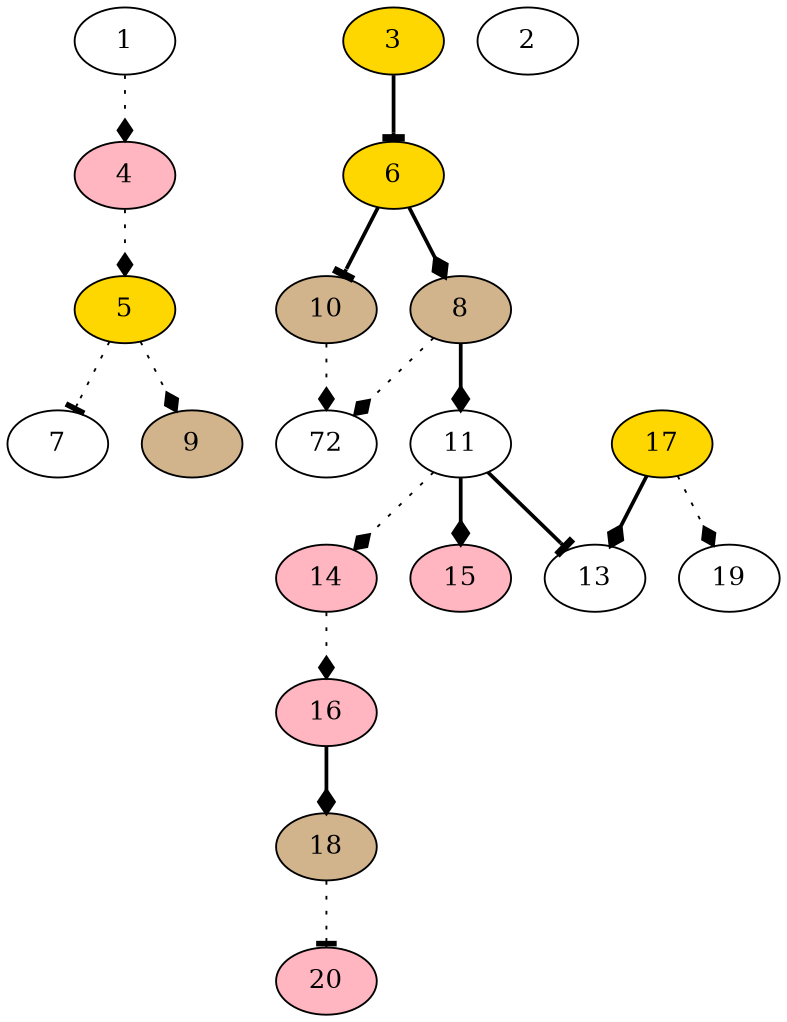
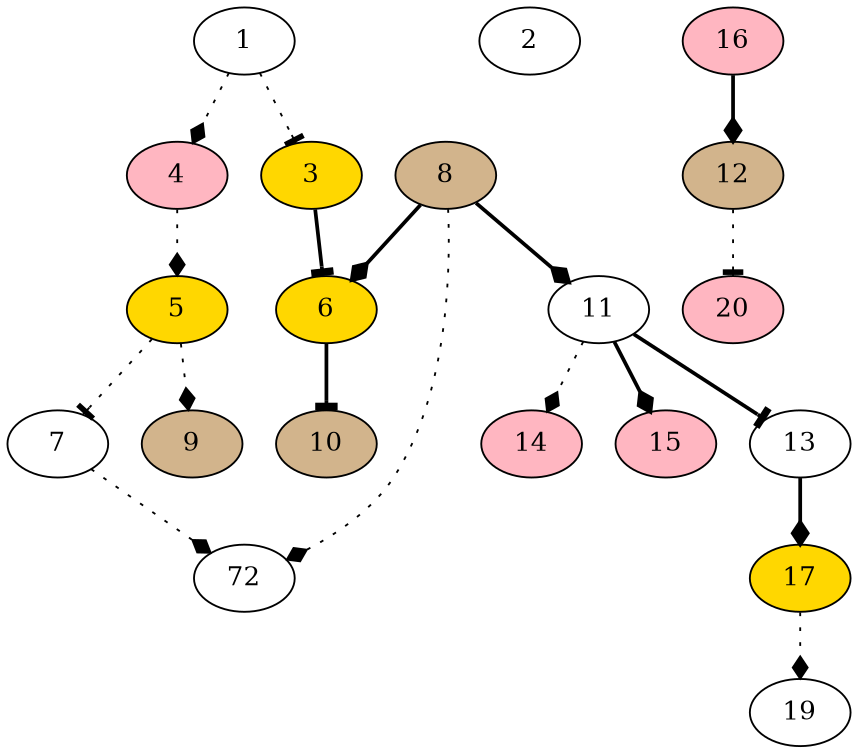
none -> (276, 104)
(422, 232) -> (394, 234)
(326, 366) -> (141, 504)
(634, 501) -> (800, 500)
(326, 634) -> none
(326, 847) -> (733, 175)
